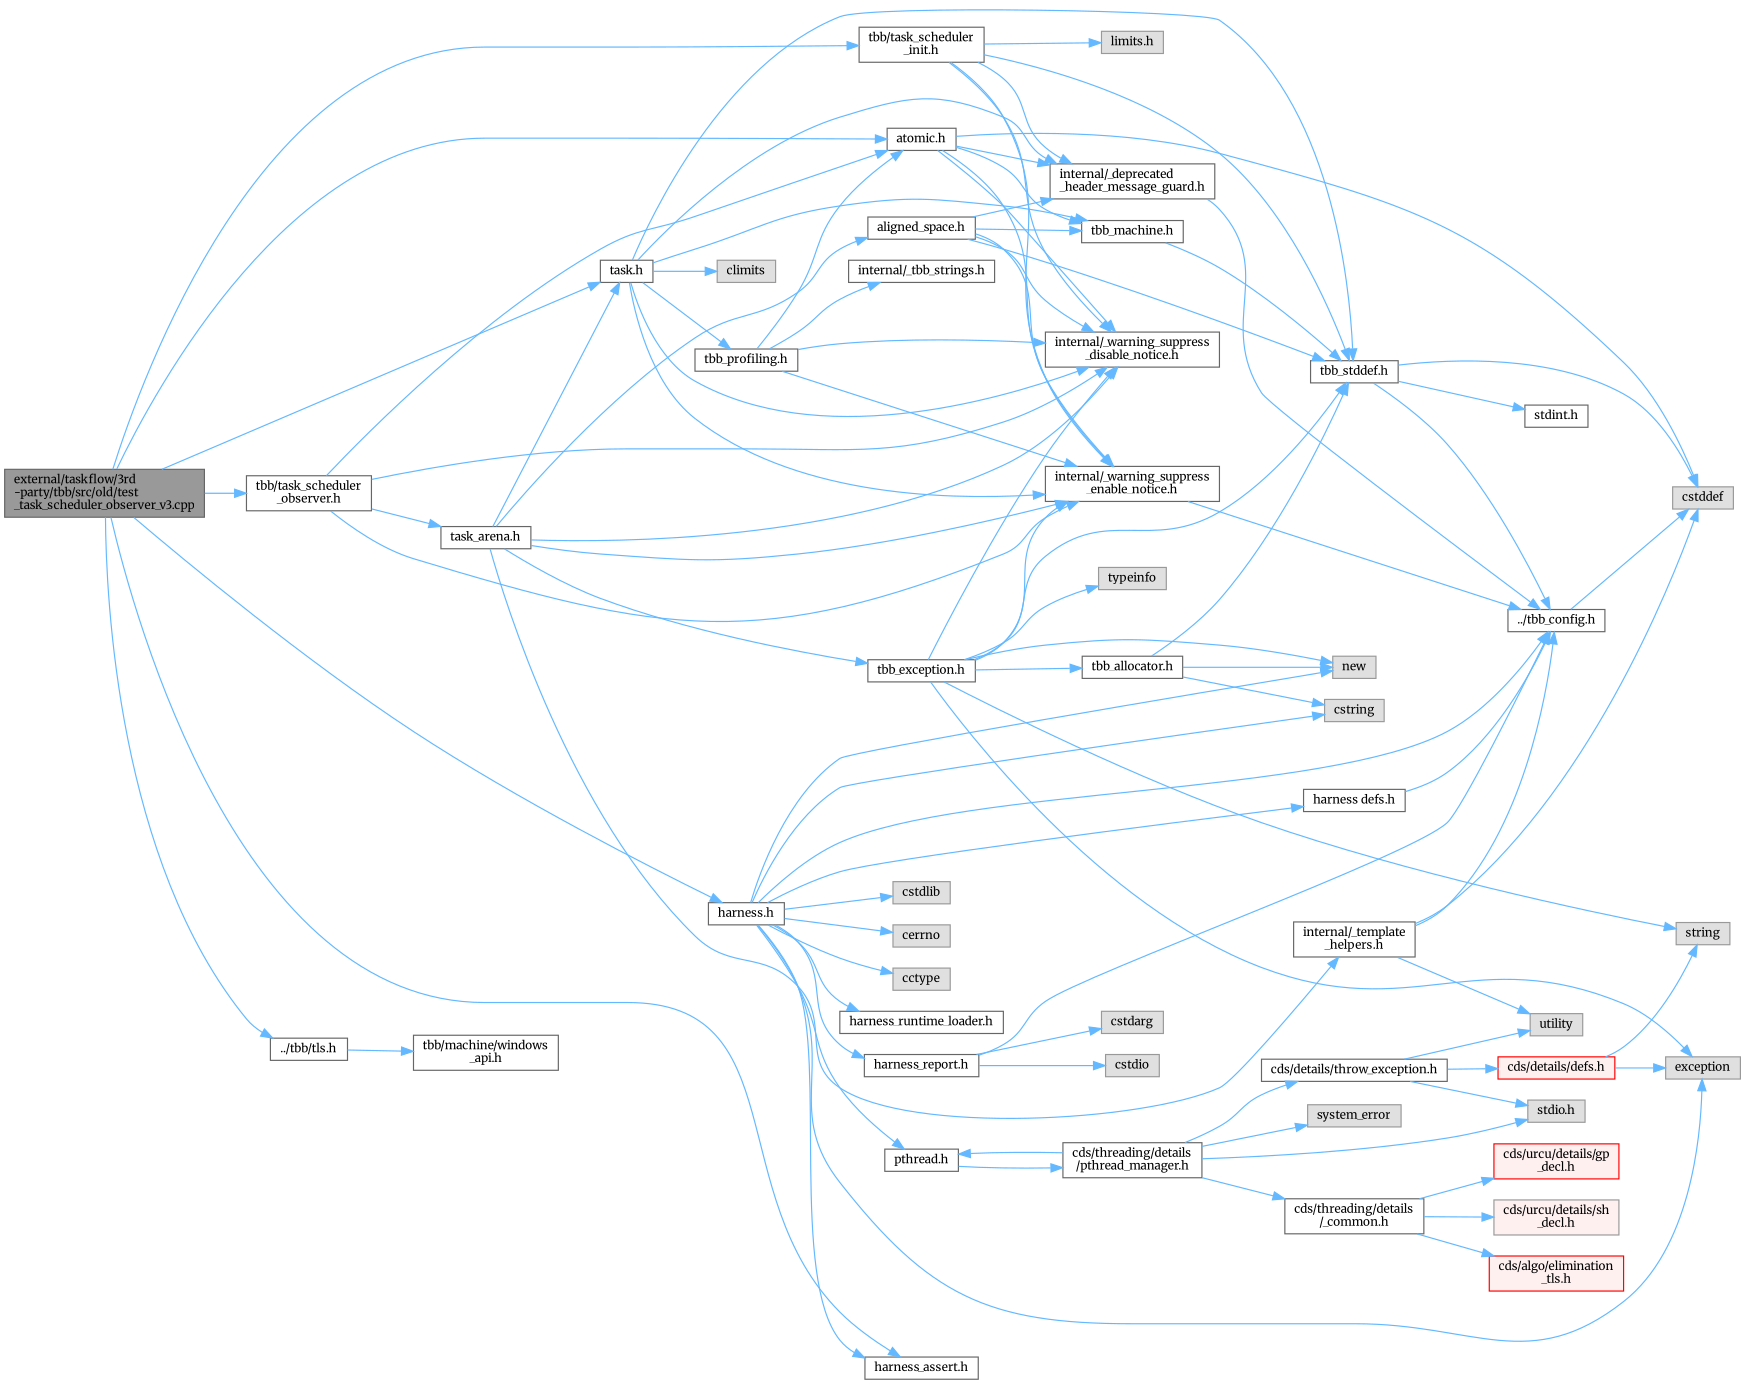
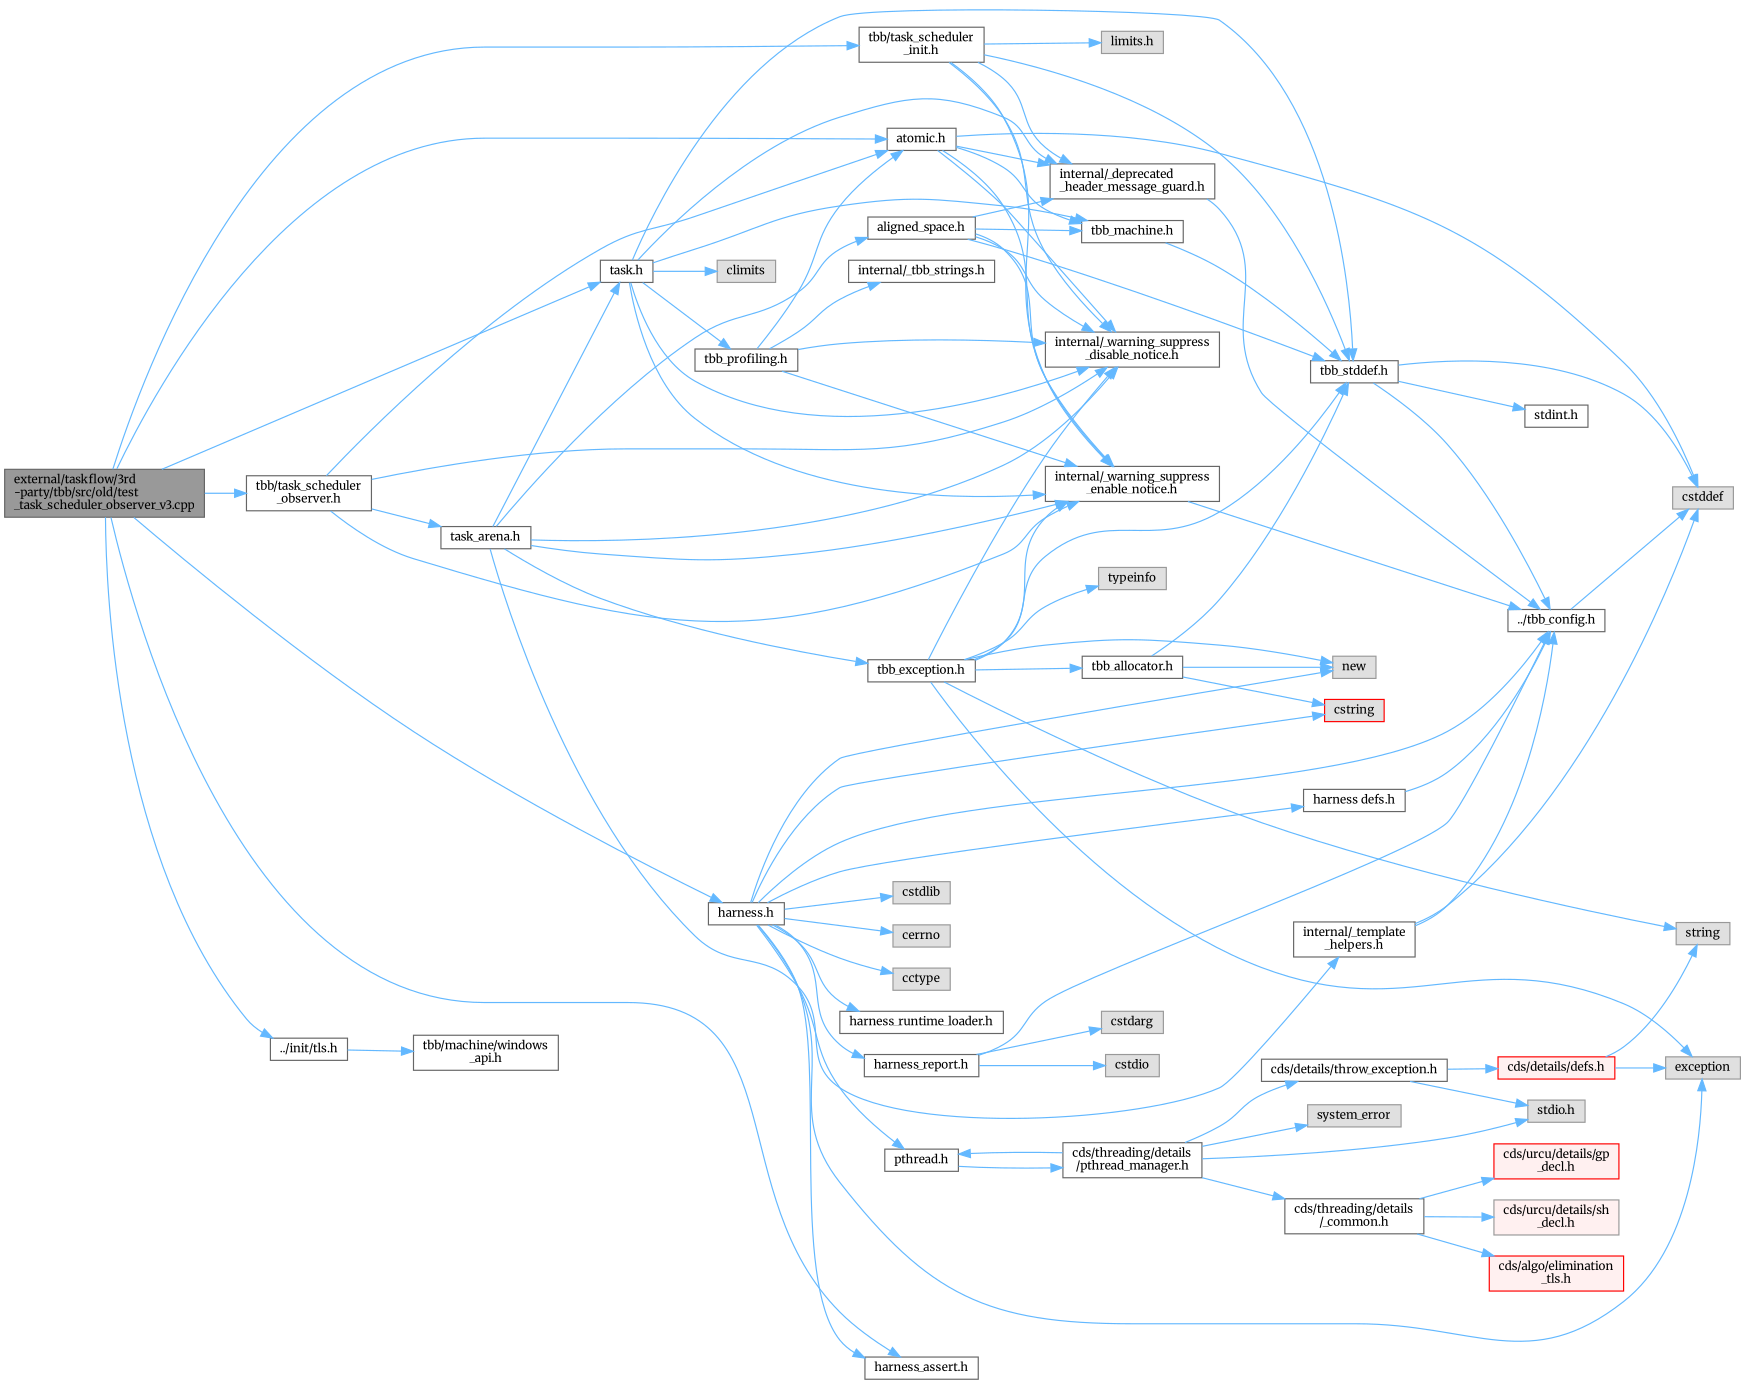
(1354, 711) -> (1354, 711)
(1556, 1025) -> none
(309, 1049) -> (309, 1049)
